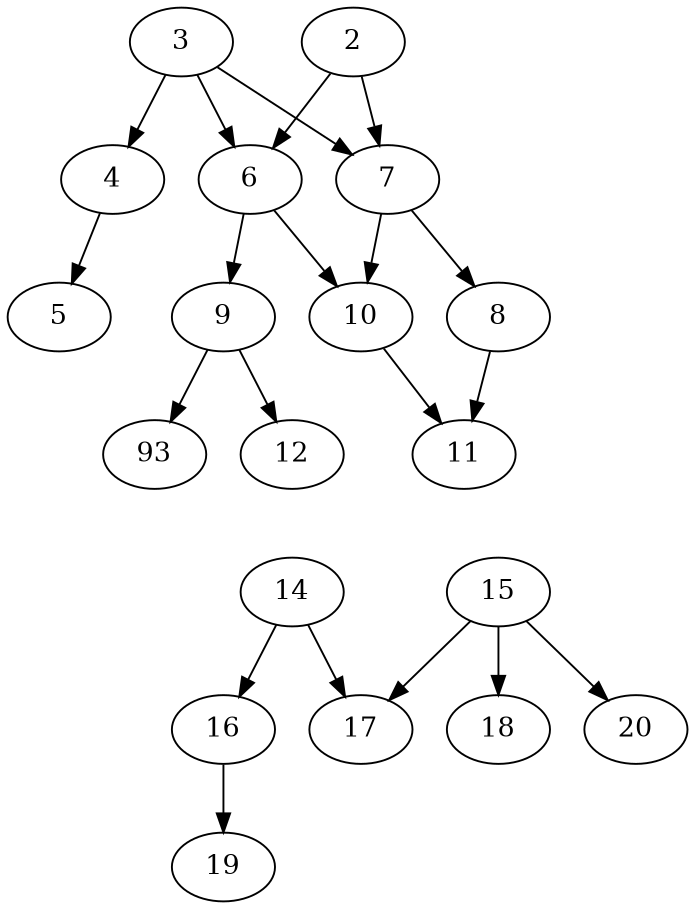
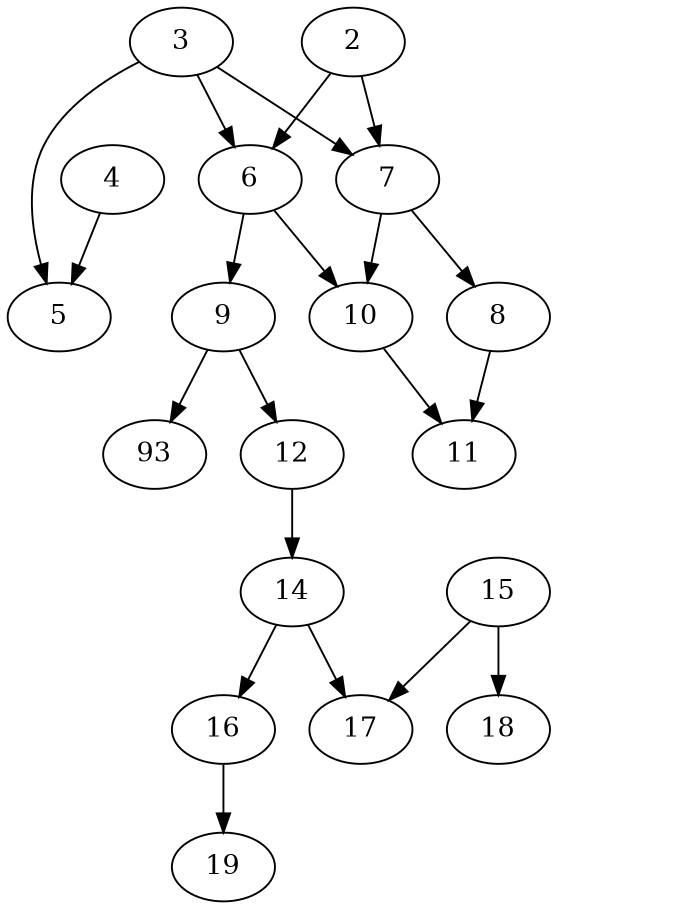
(151, 102) -> (46, 142)
none -> (292, 514)
(636, 730) -> none
